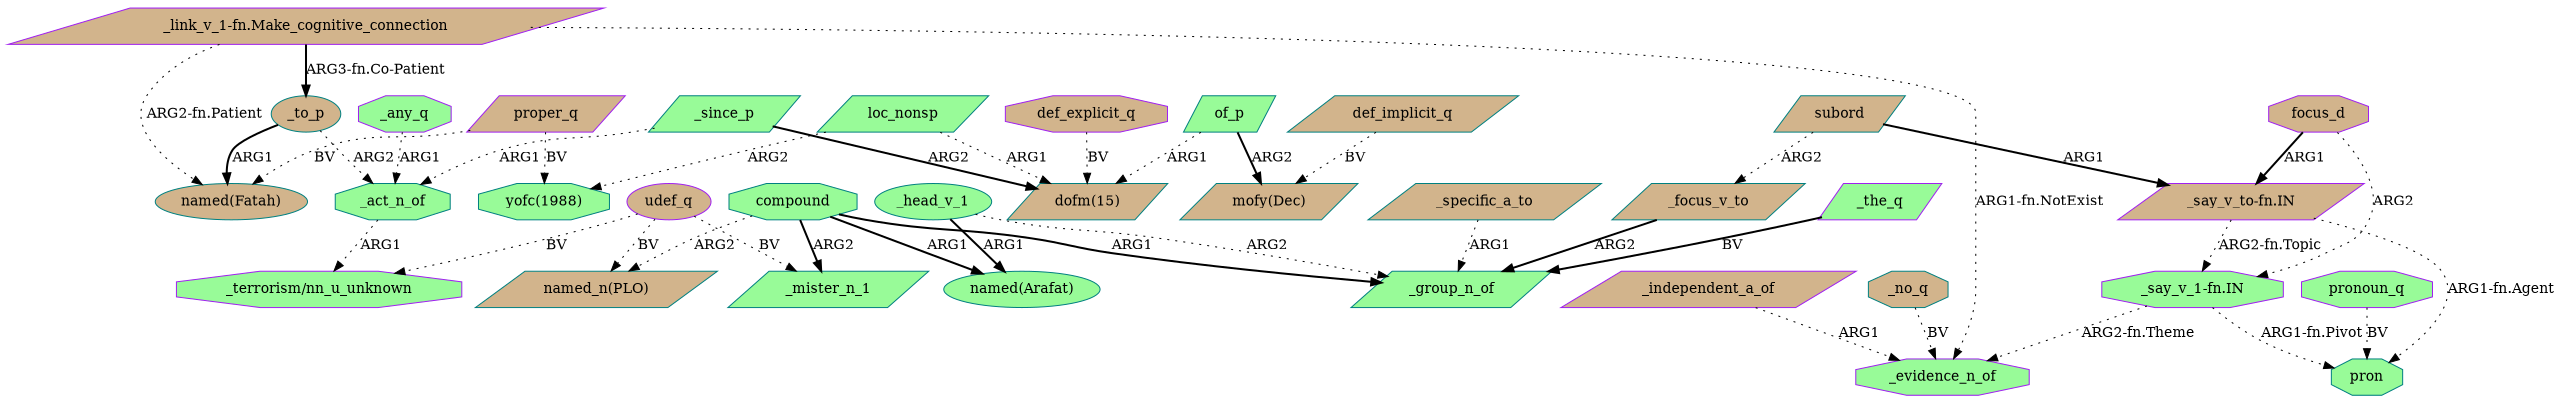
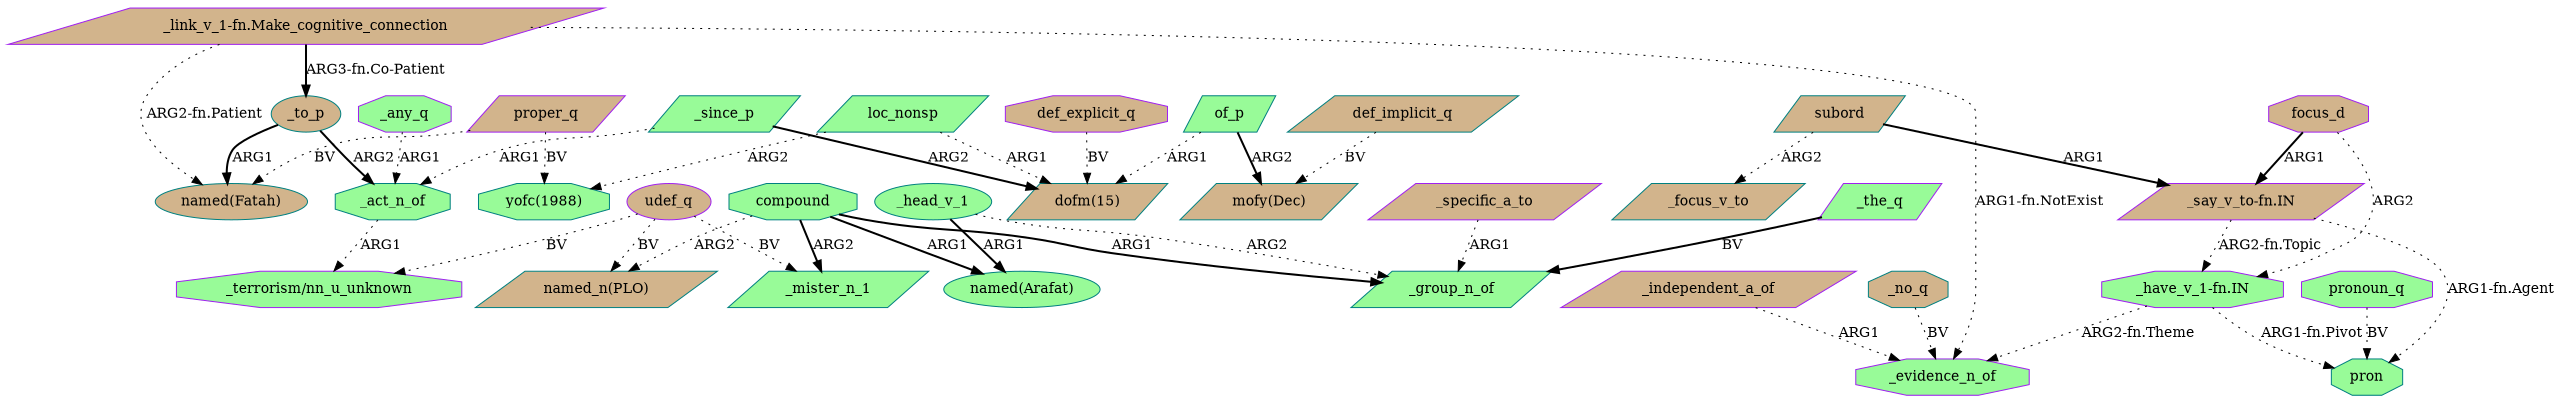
(342, 154) -> (342, 154)
(1485, 202) -> (1485, 202)
(1585, 244) -> none
(2193, 289) -> (2193, 289)
